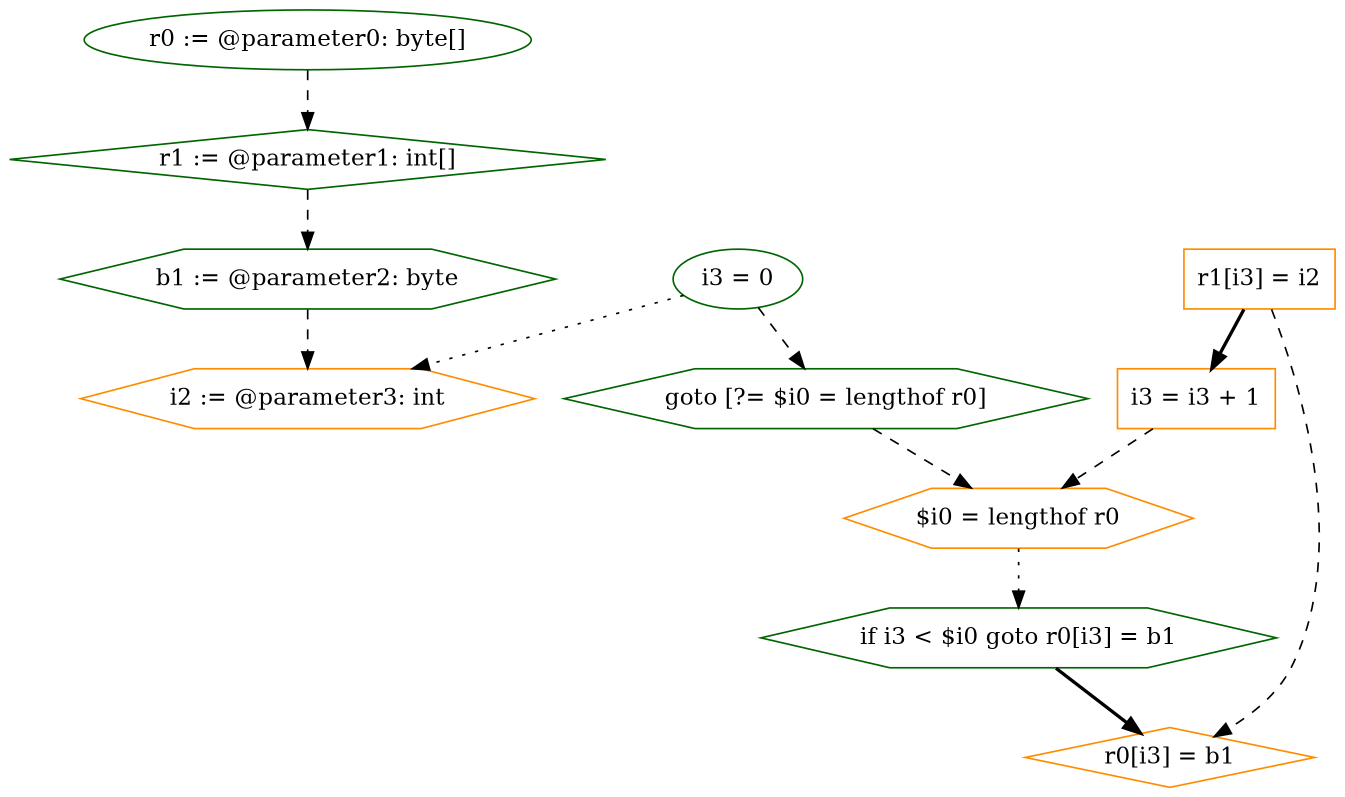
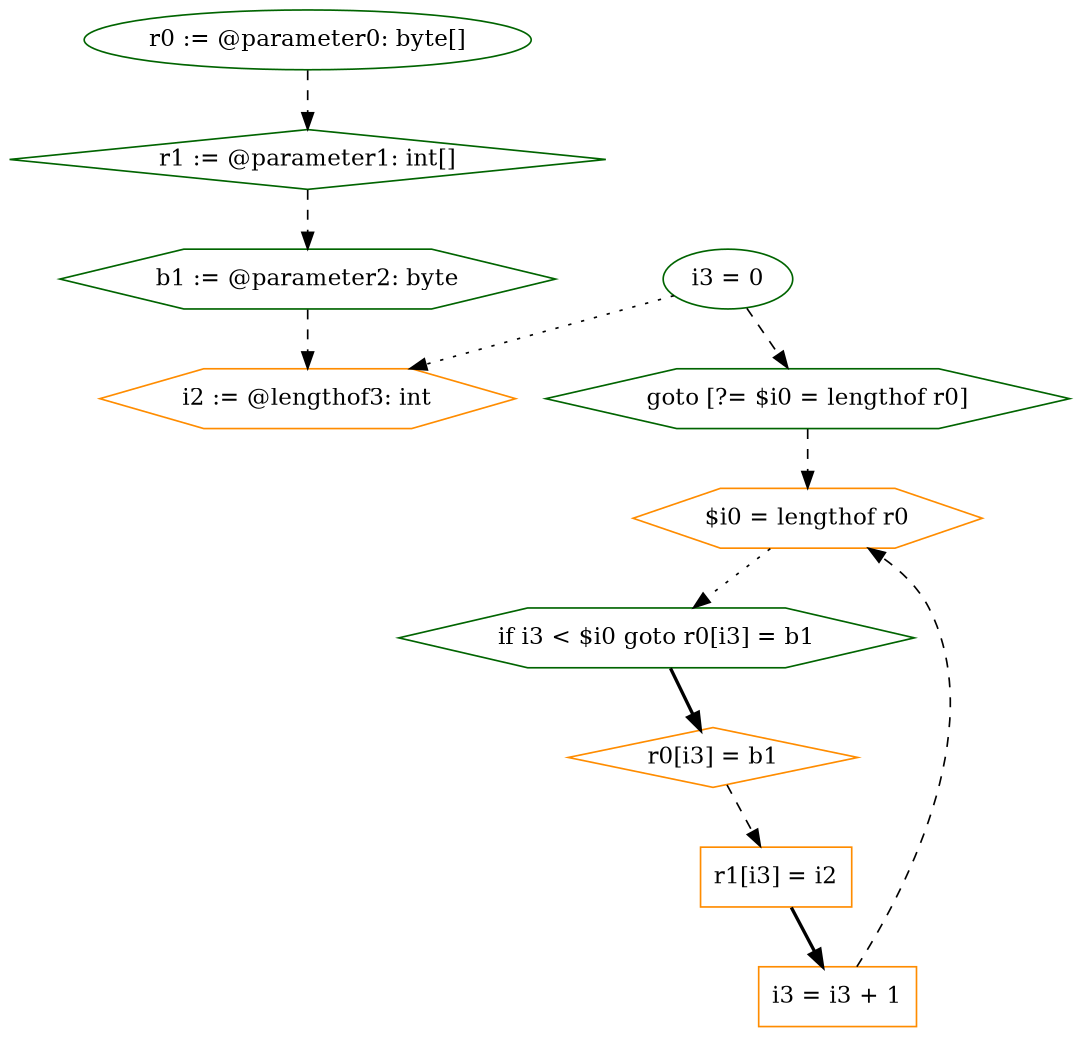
(308, 399) -> (308, 399)
(1319, 532) -> (740, 808)
